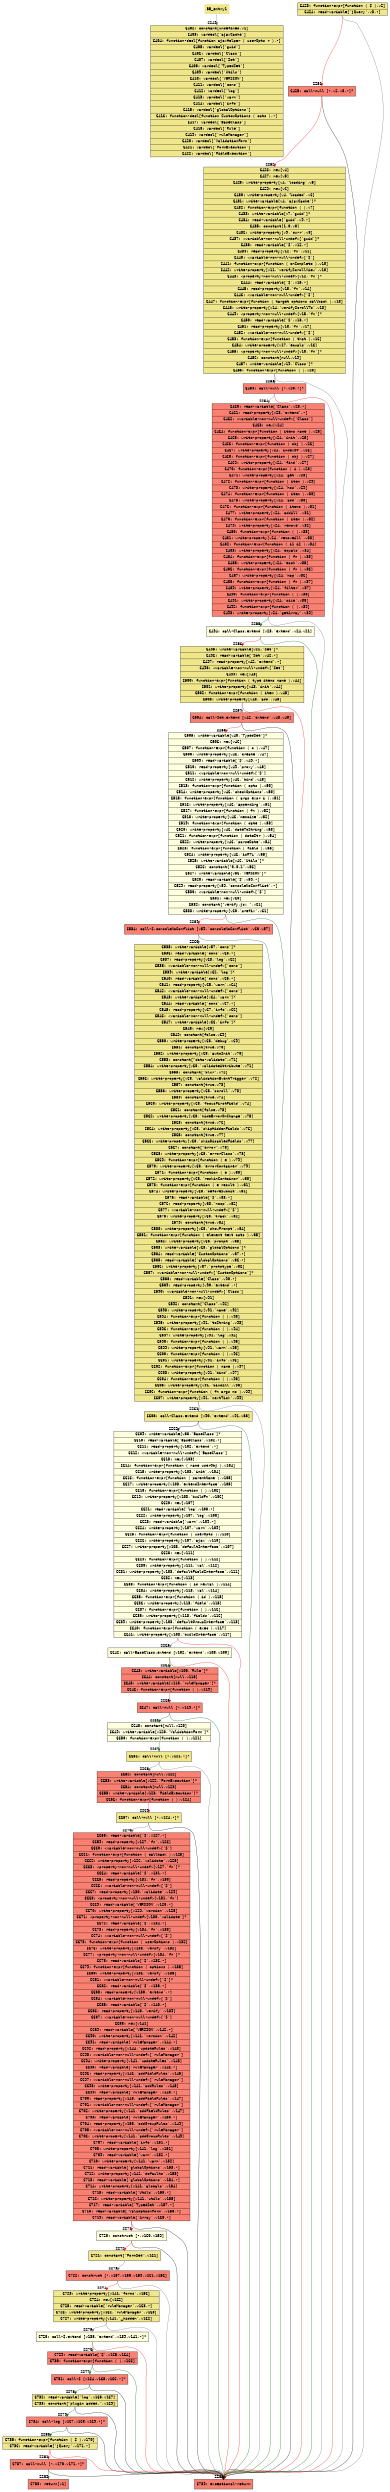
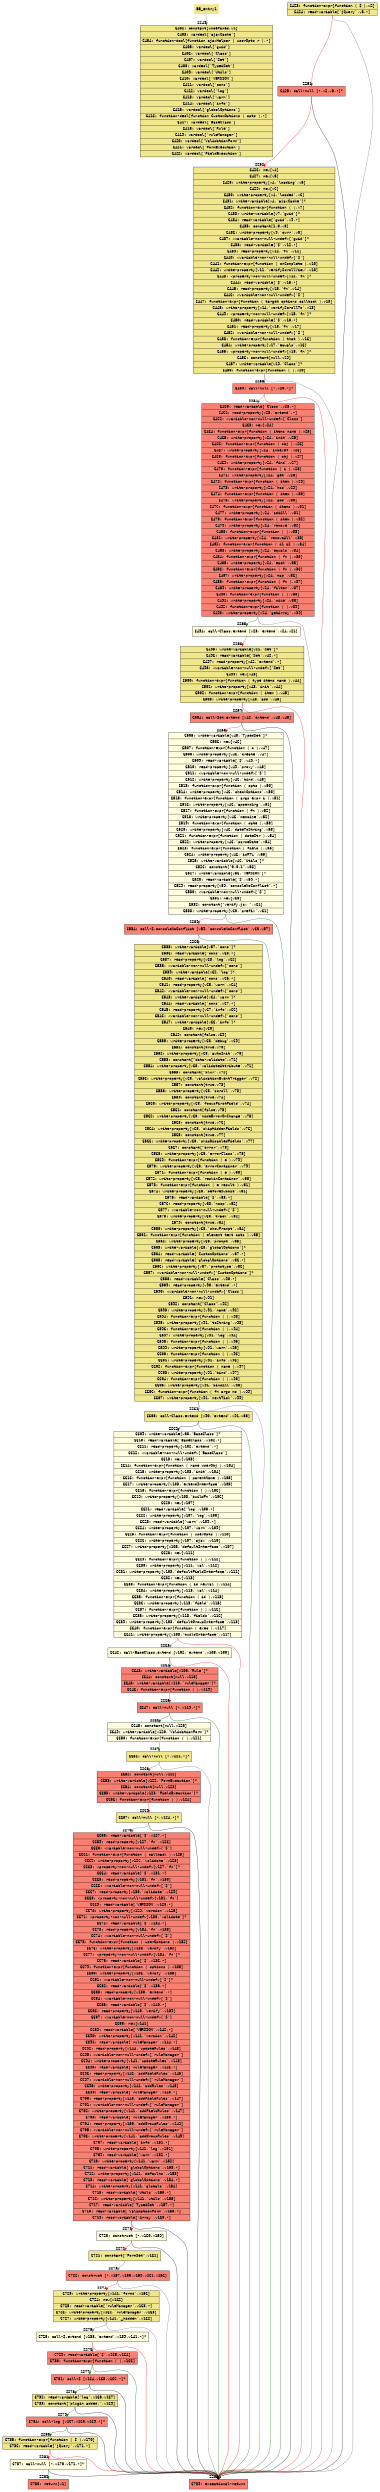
(312, 1569) -> none
(48, 2464) -> (48, 2464)
